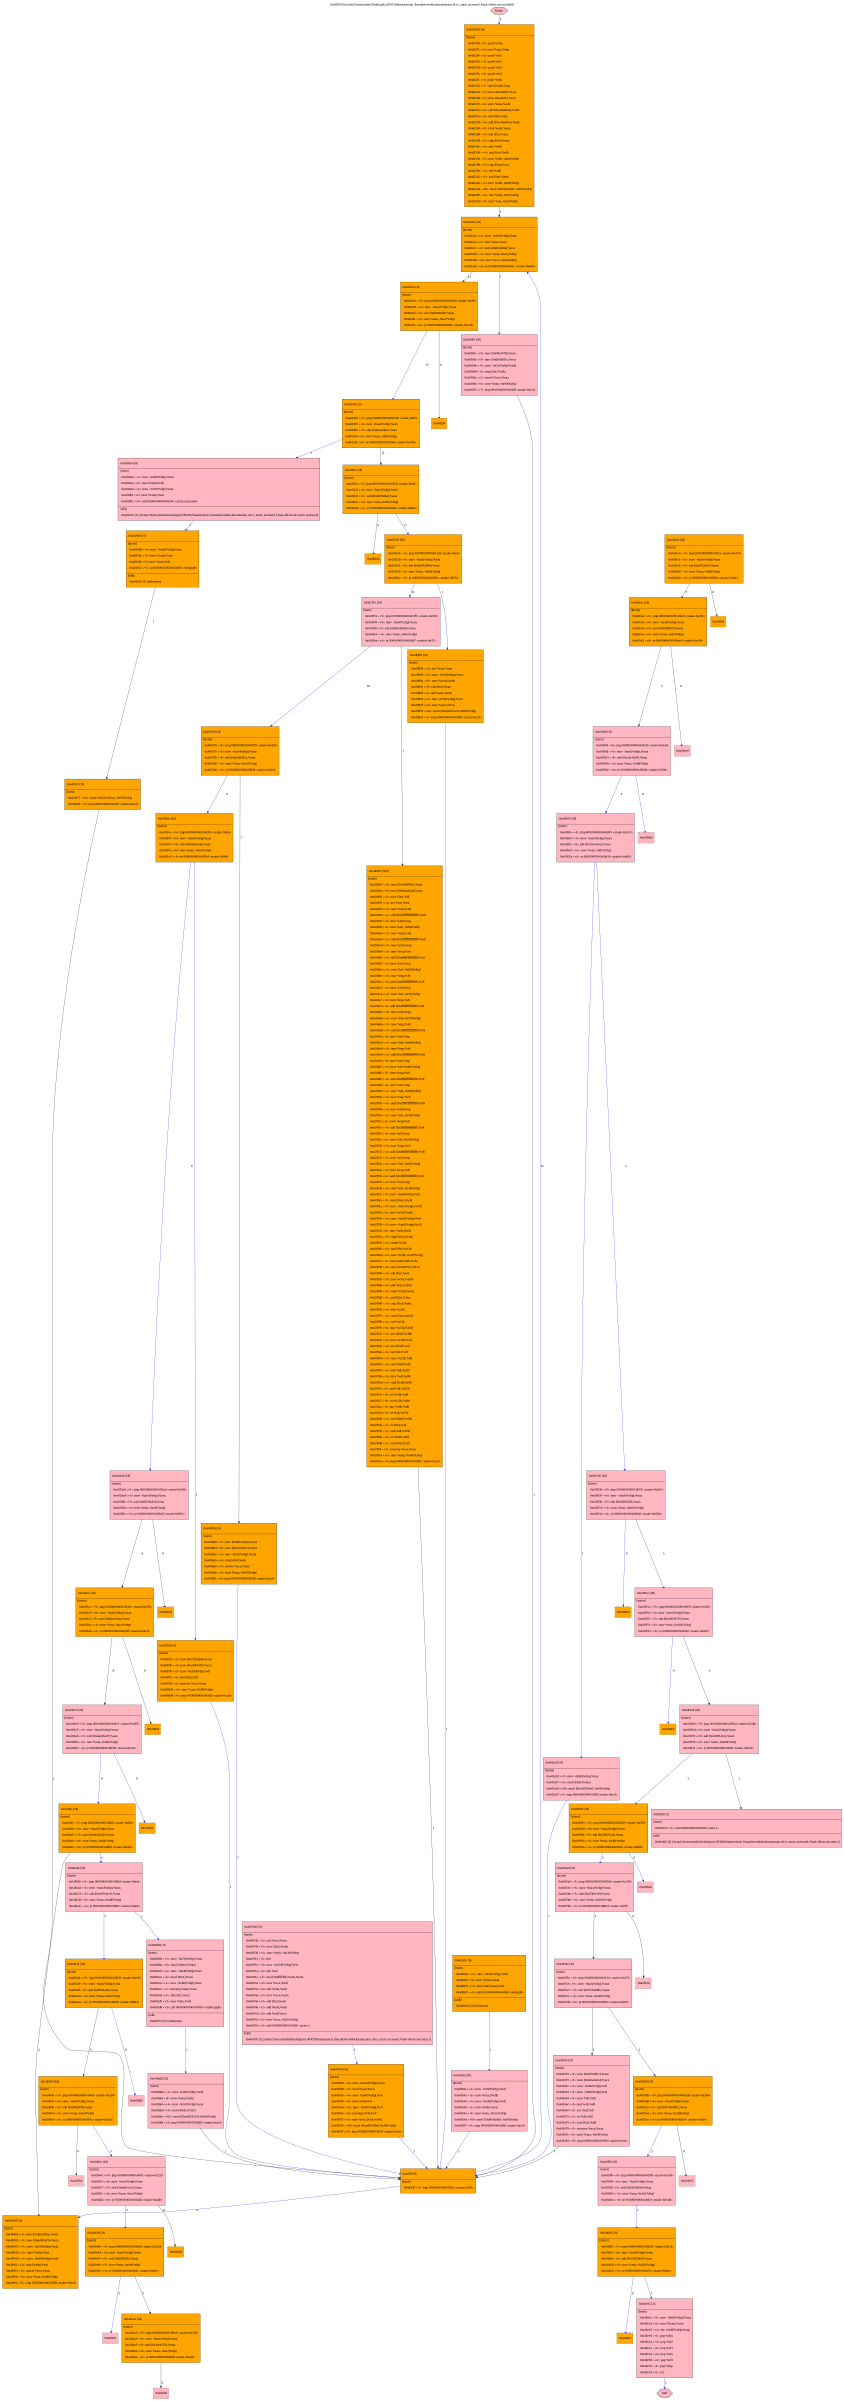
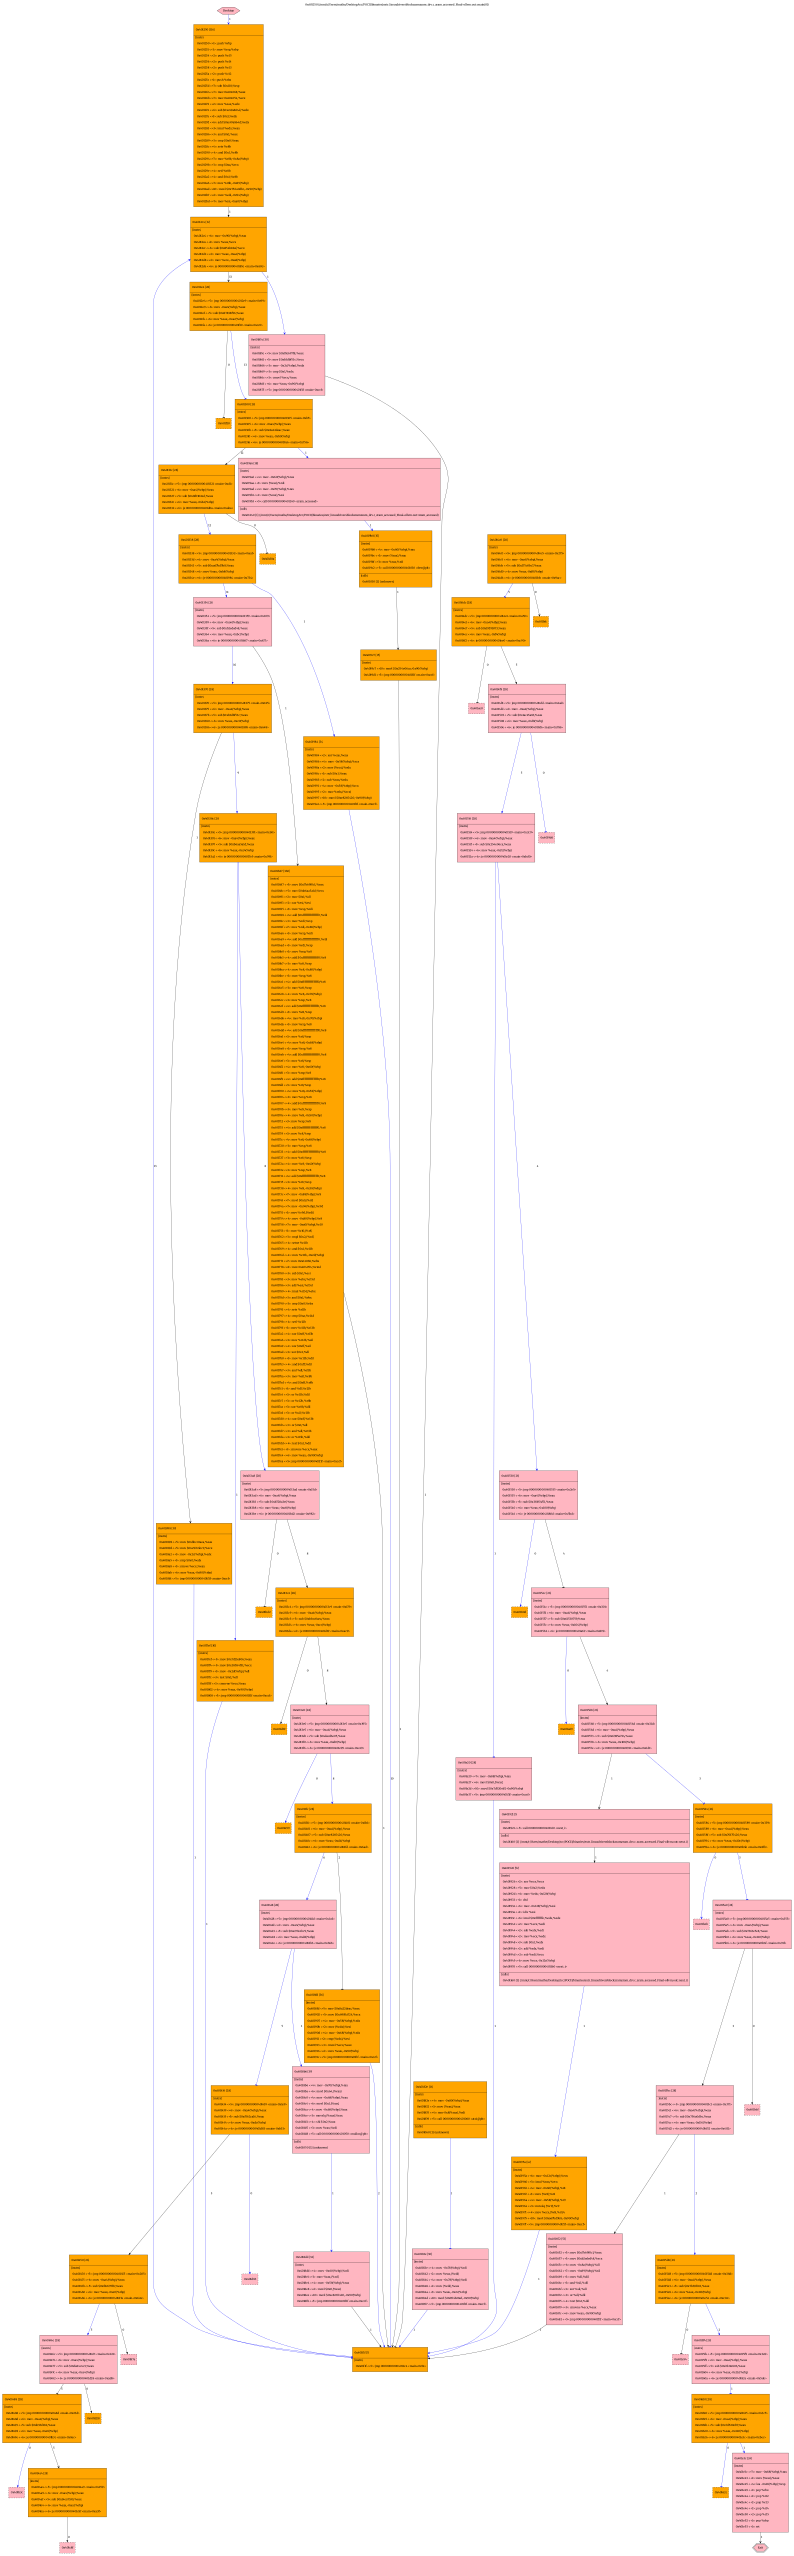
(499, 11) -> (229, 11)
(446, 1729) -> (392, 1779)
none -> (595, 1854)
(240, 2205) -> (377, 2204)
(665, 2382) -> (760, 2537)
